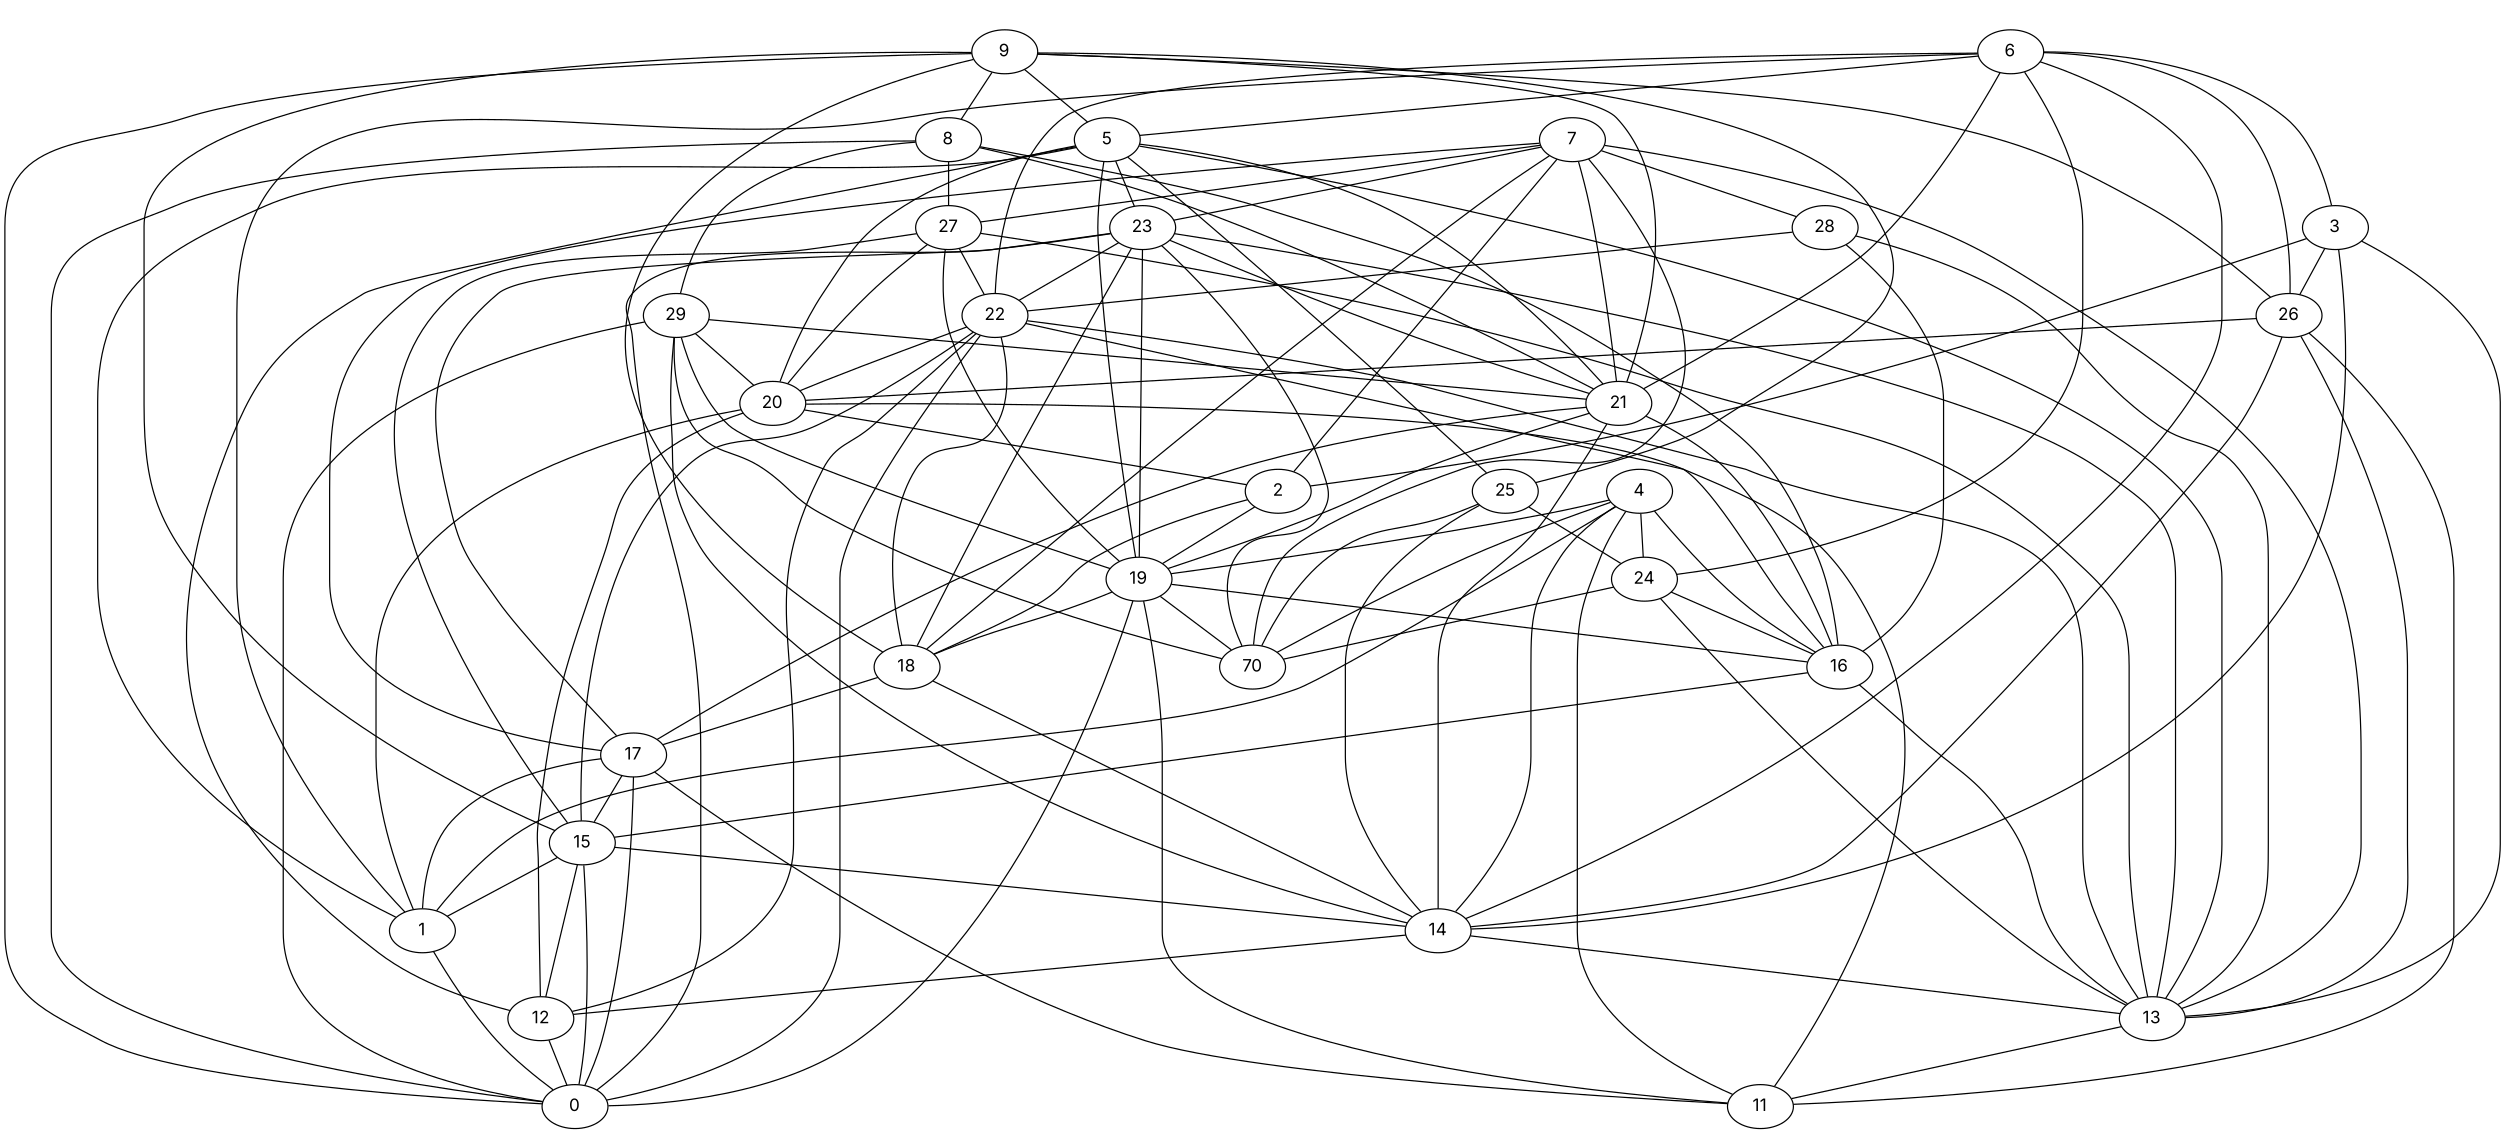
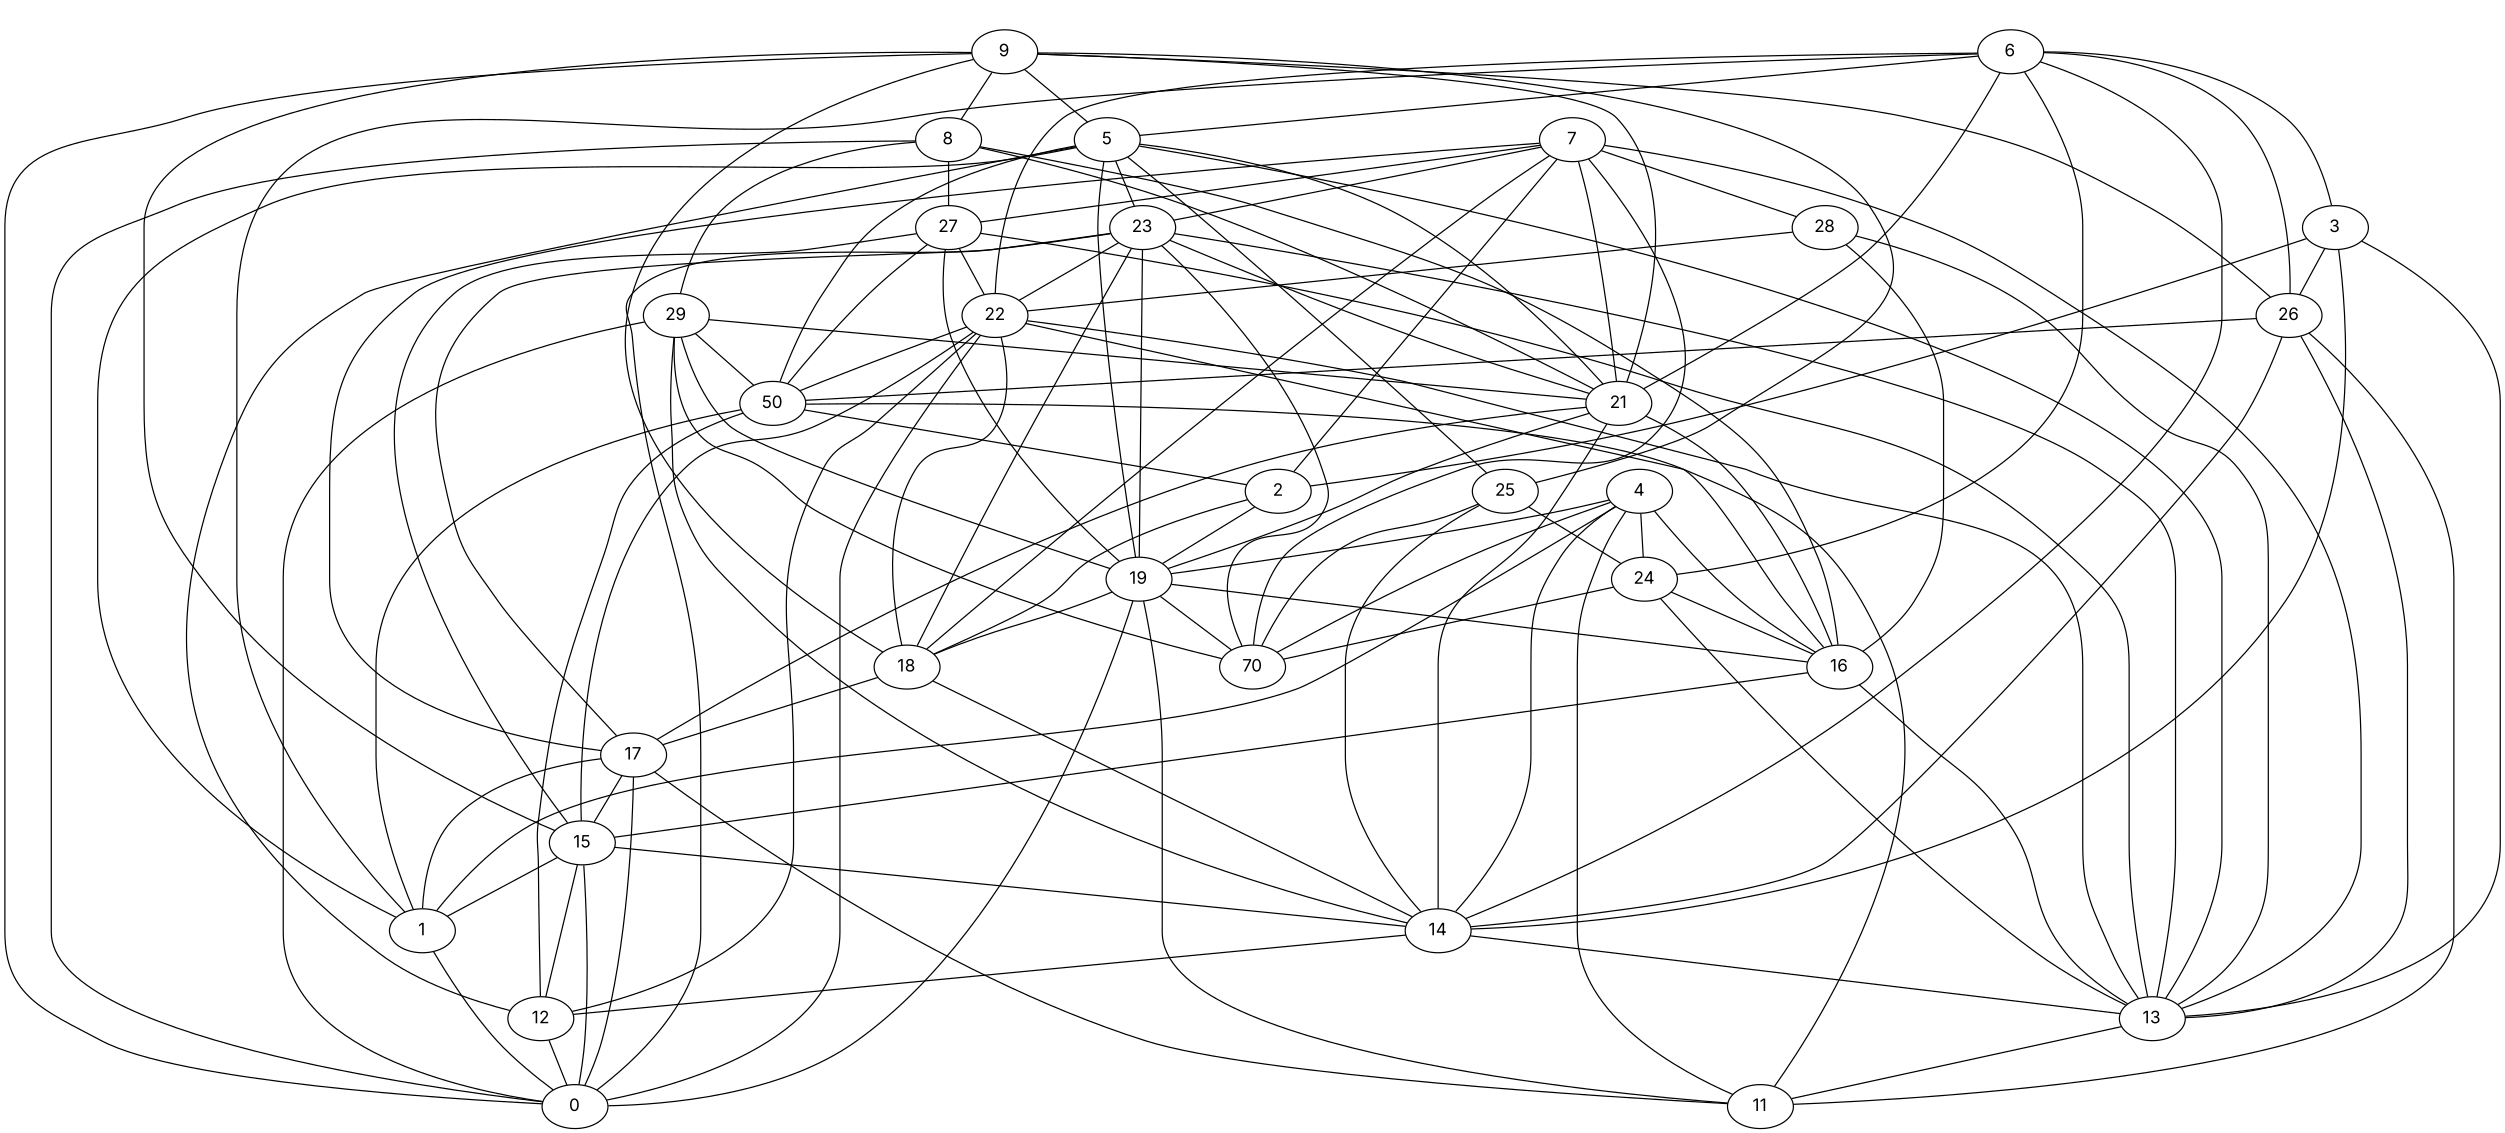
(773, 403) -> (773, 403)
